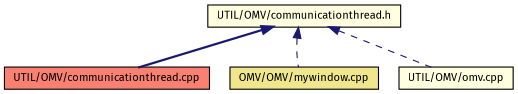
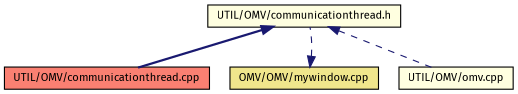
(297, 53) -> (312, 42)
